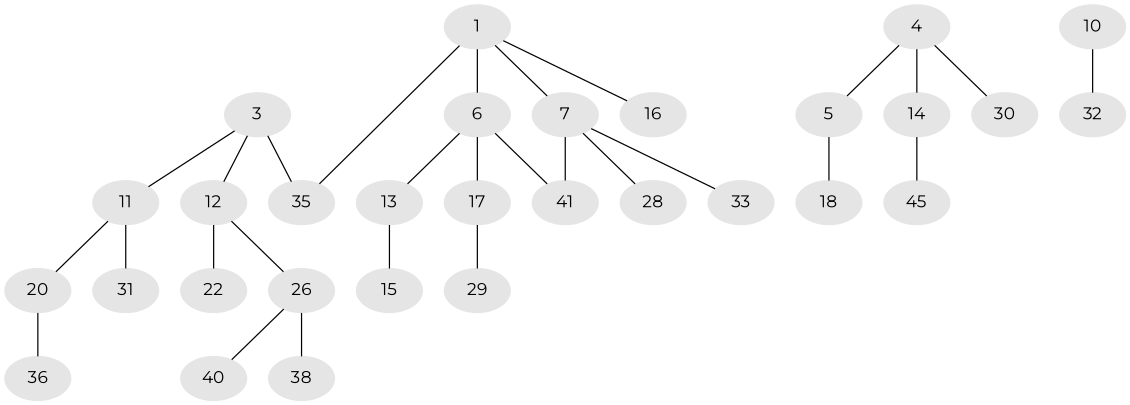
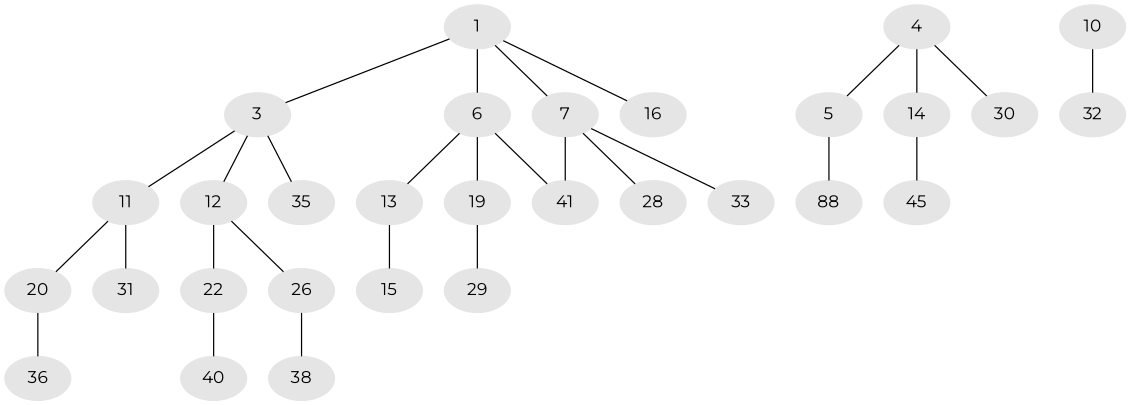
(389, 115) -> (368, 71)
(477, 203) -> (477, 203)
(829, 203) -> (829, 203)
(258, 334) -> (214, 335)
